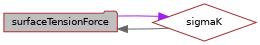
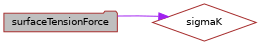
(148, 29) -> none
